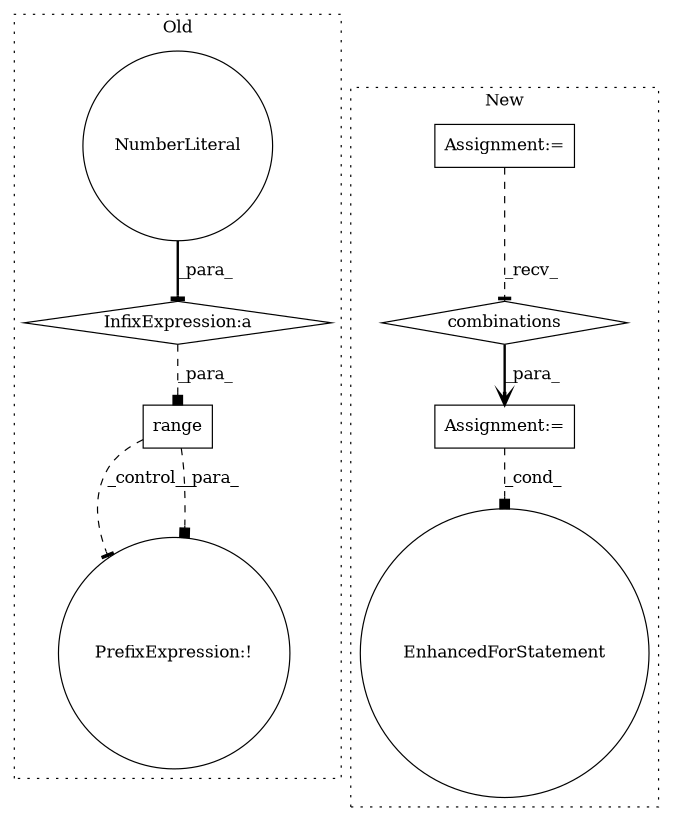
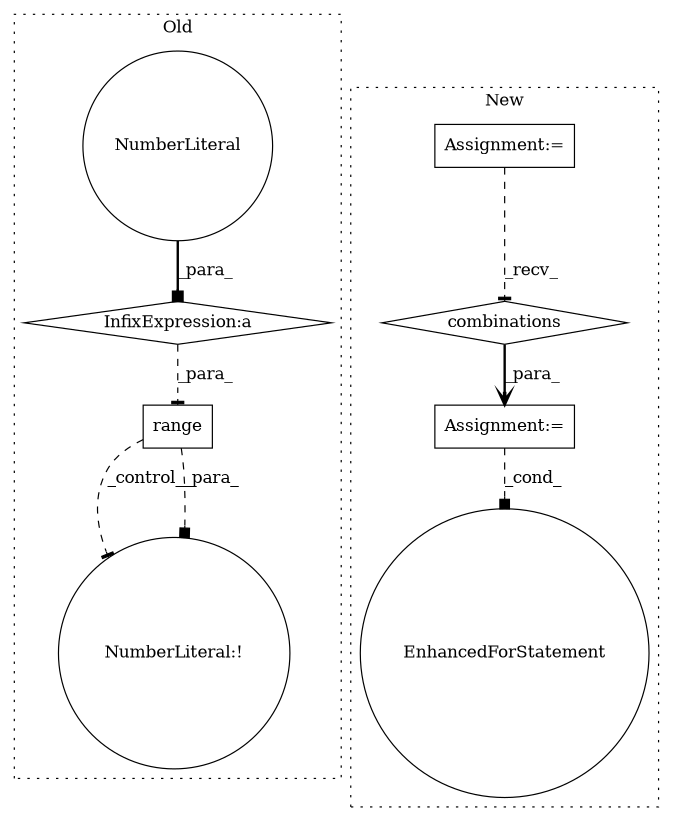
(178, 268) -> (178, 268)
(178, 369) -> (178, 369)
(174, 653) -> (174, 653)
